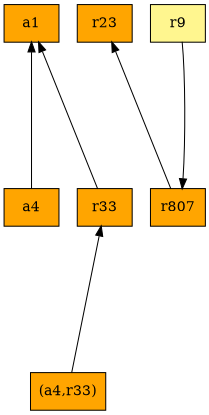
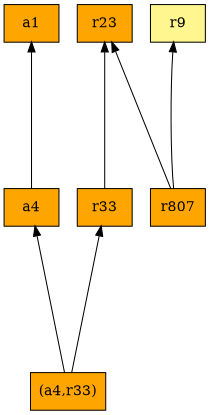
(185, 110) -> (171, 121)
(70, 120) -> (105, 121)
none -> (51, 305)
